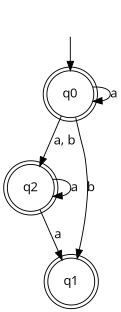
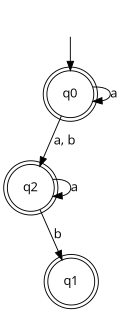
(87, 183) -> none
(58, 235) -> (58, 235)
